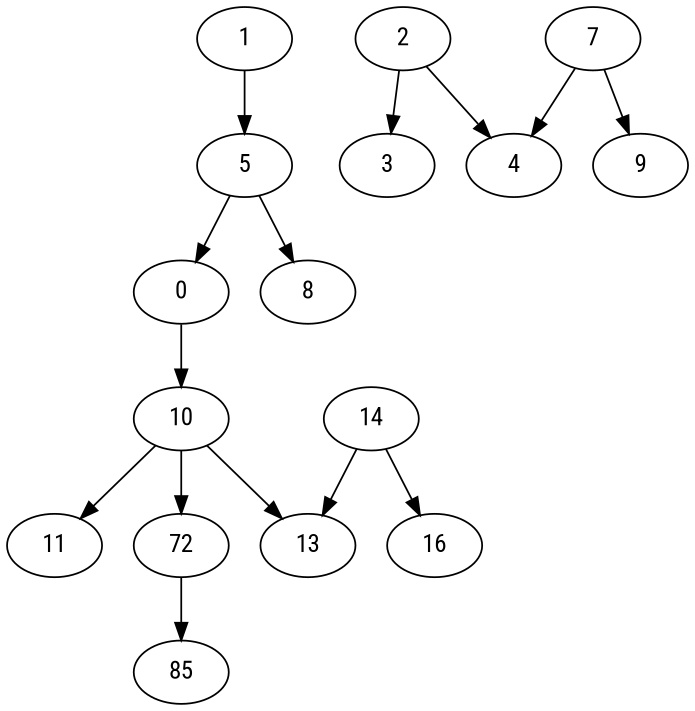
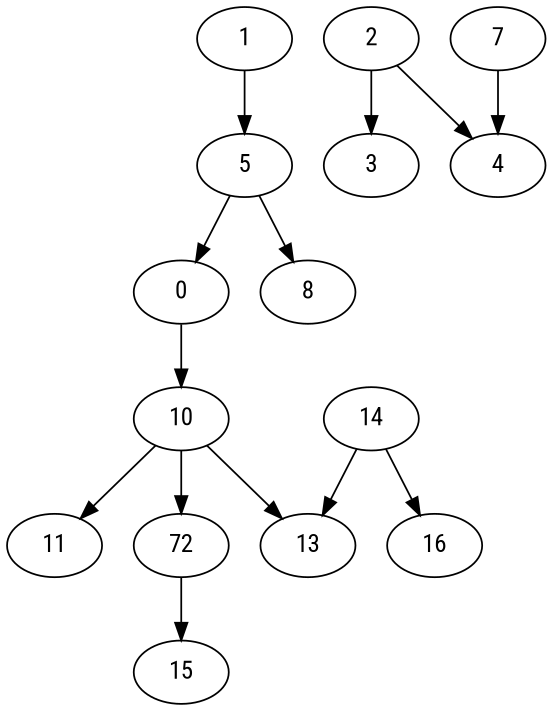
(641, 165) -> none
(181, 672) -> (181, 672)
